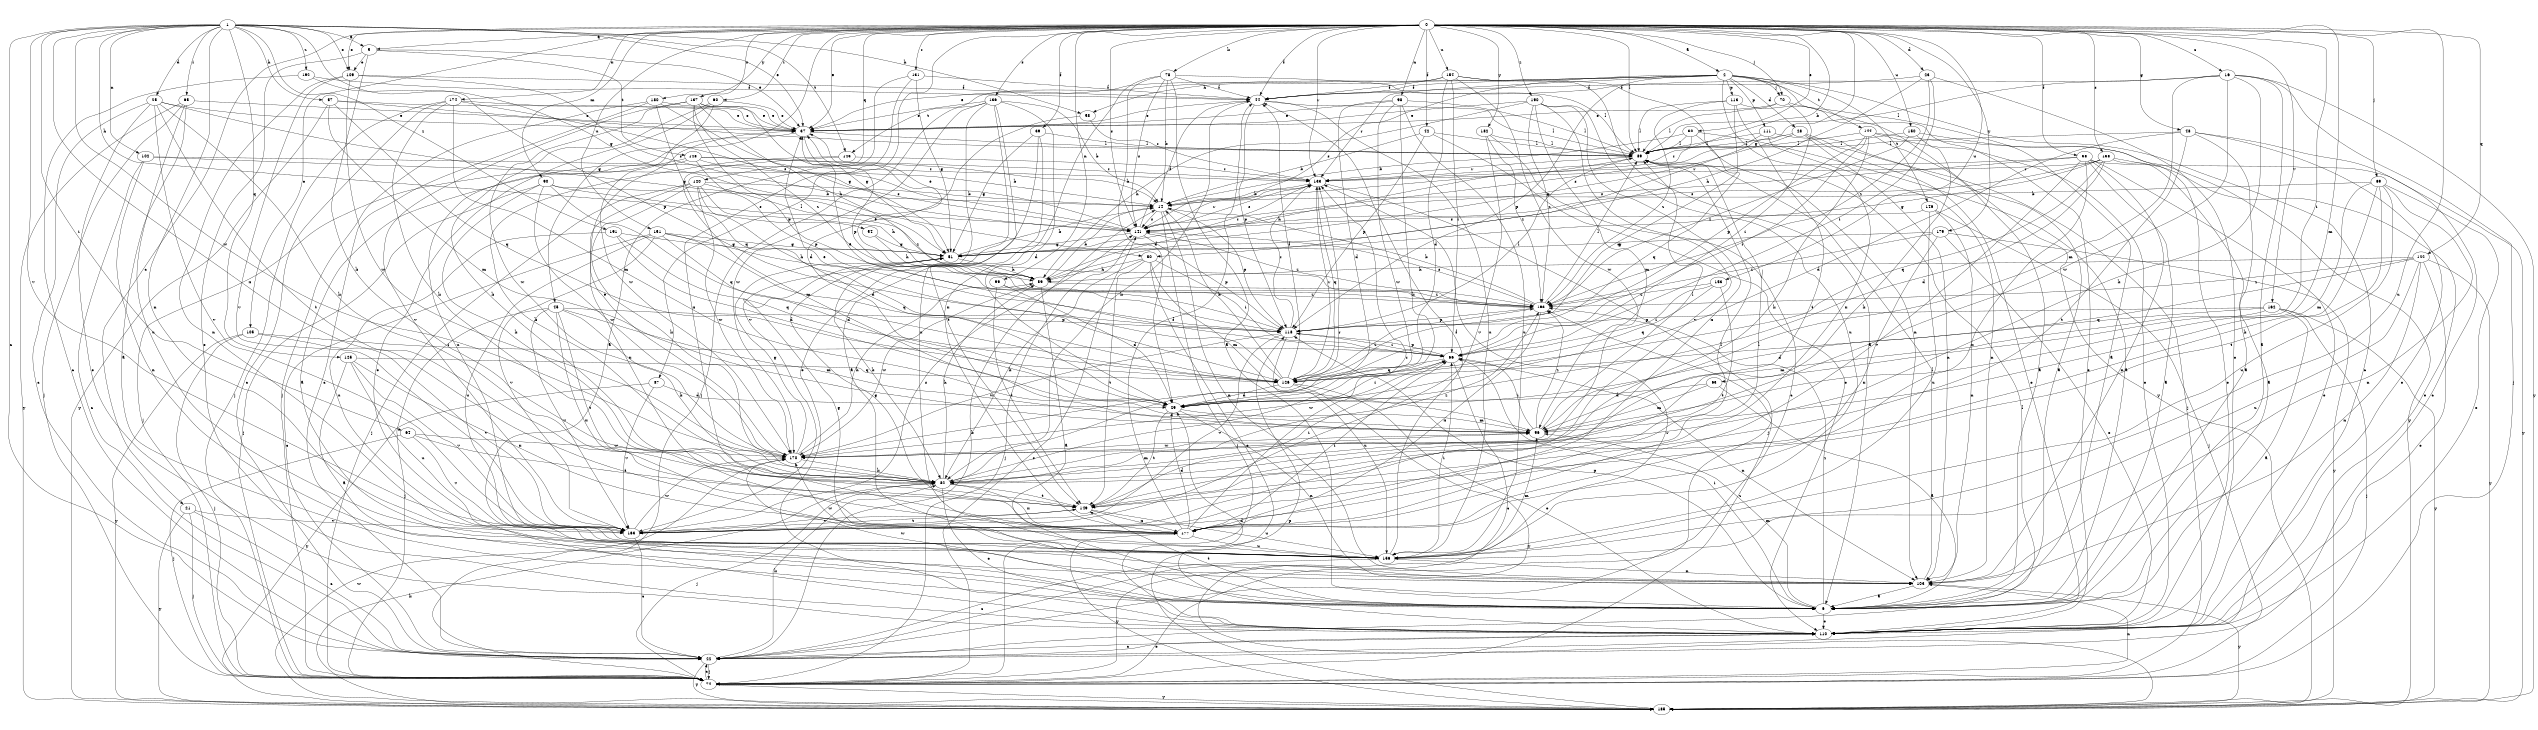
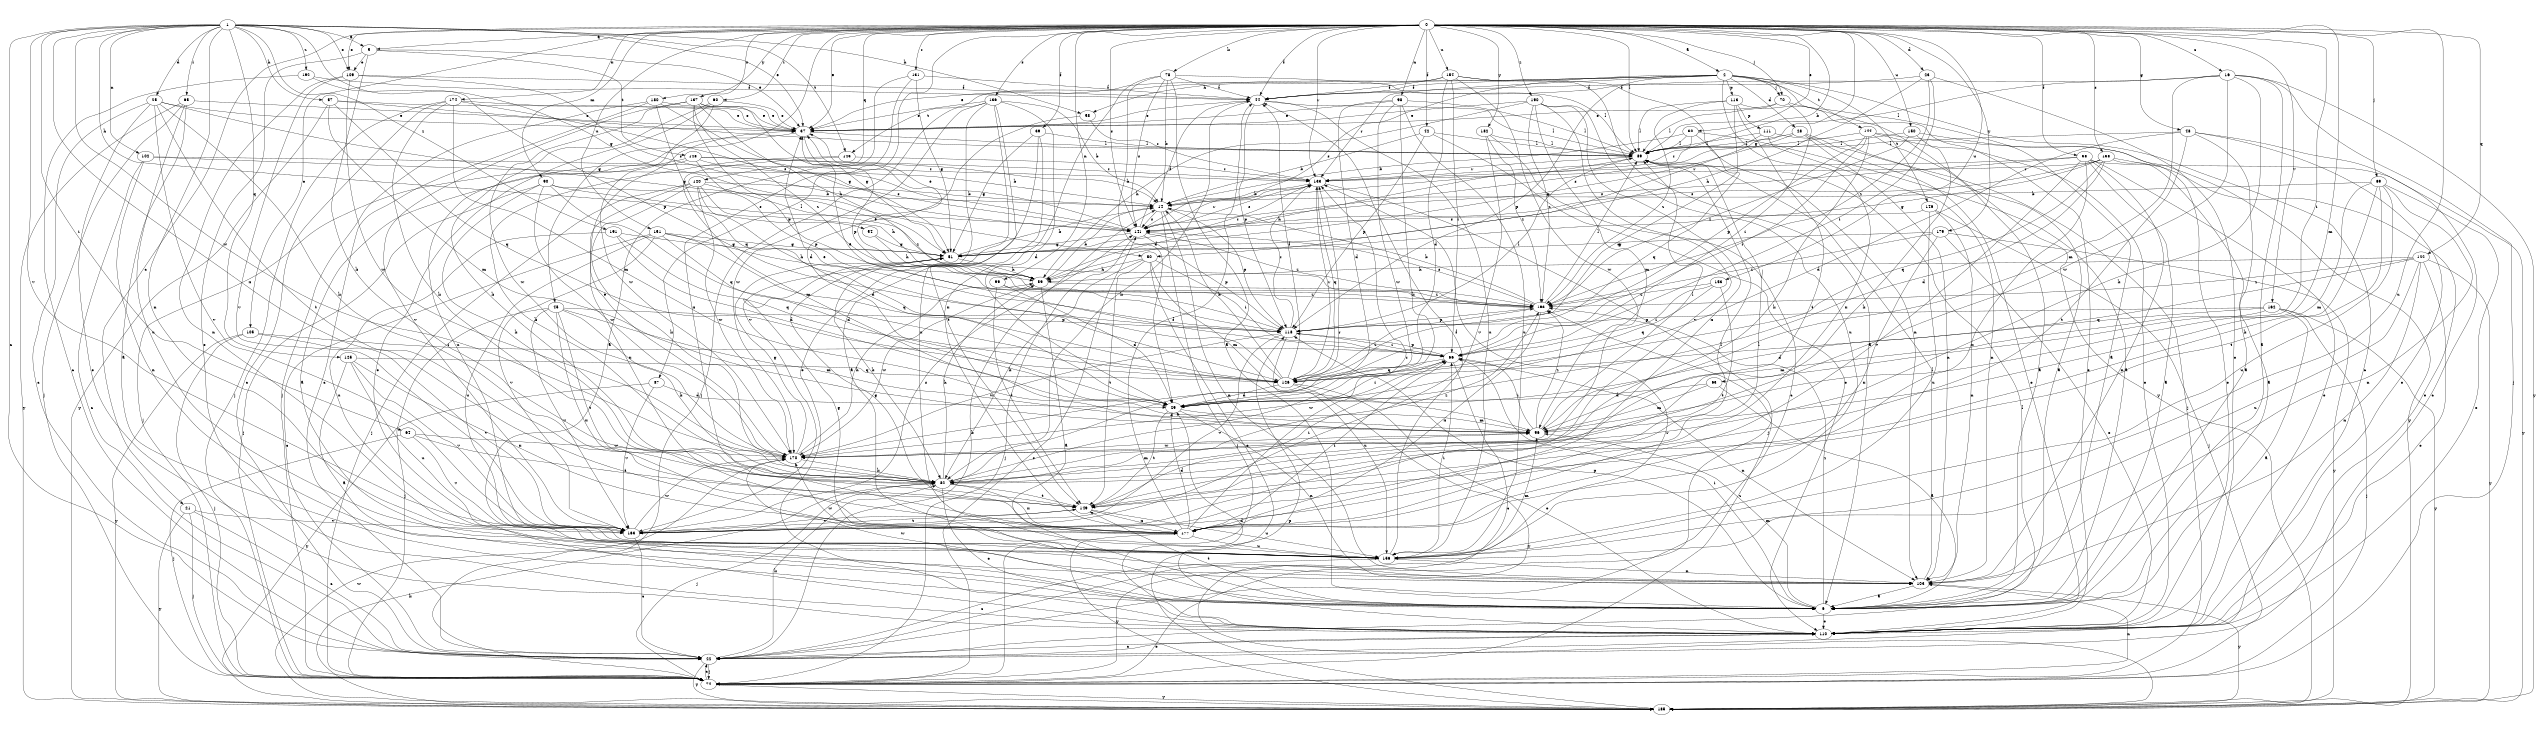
(1749, 100) -> (1746, 118)
